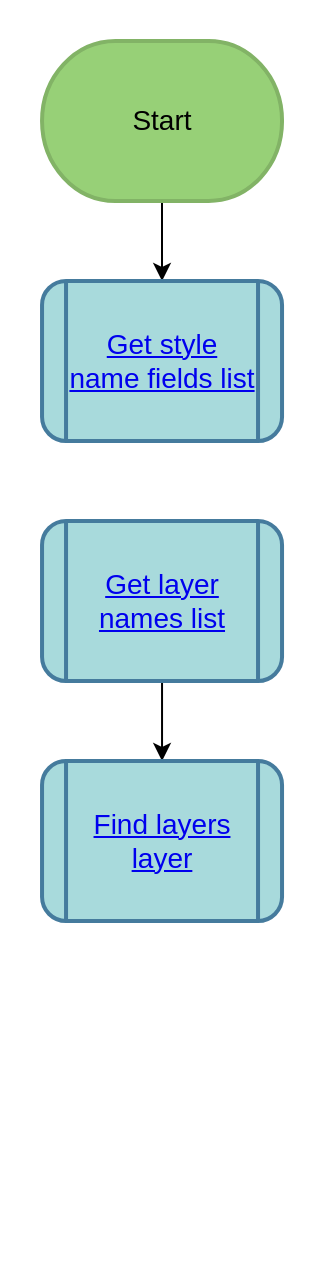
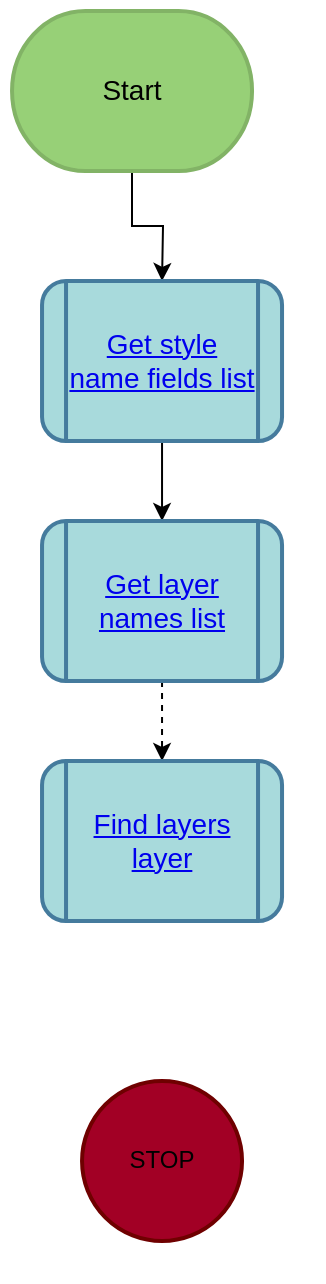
(162, 121) -> (132, 91)
none -> (162, 474)
(162, 713) -> (162, 713)
none -> (162, 1161)
